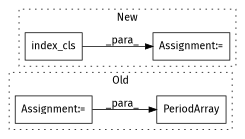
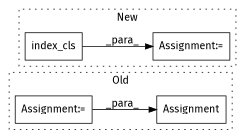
(191, 110) -> (191, 110)
